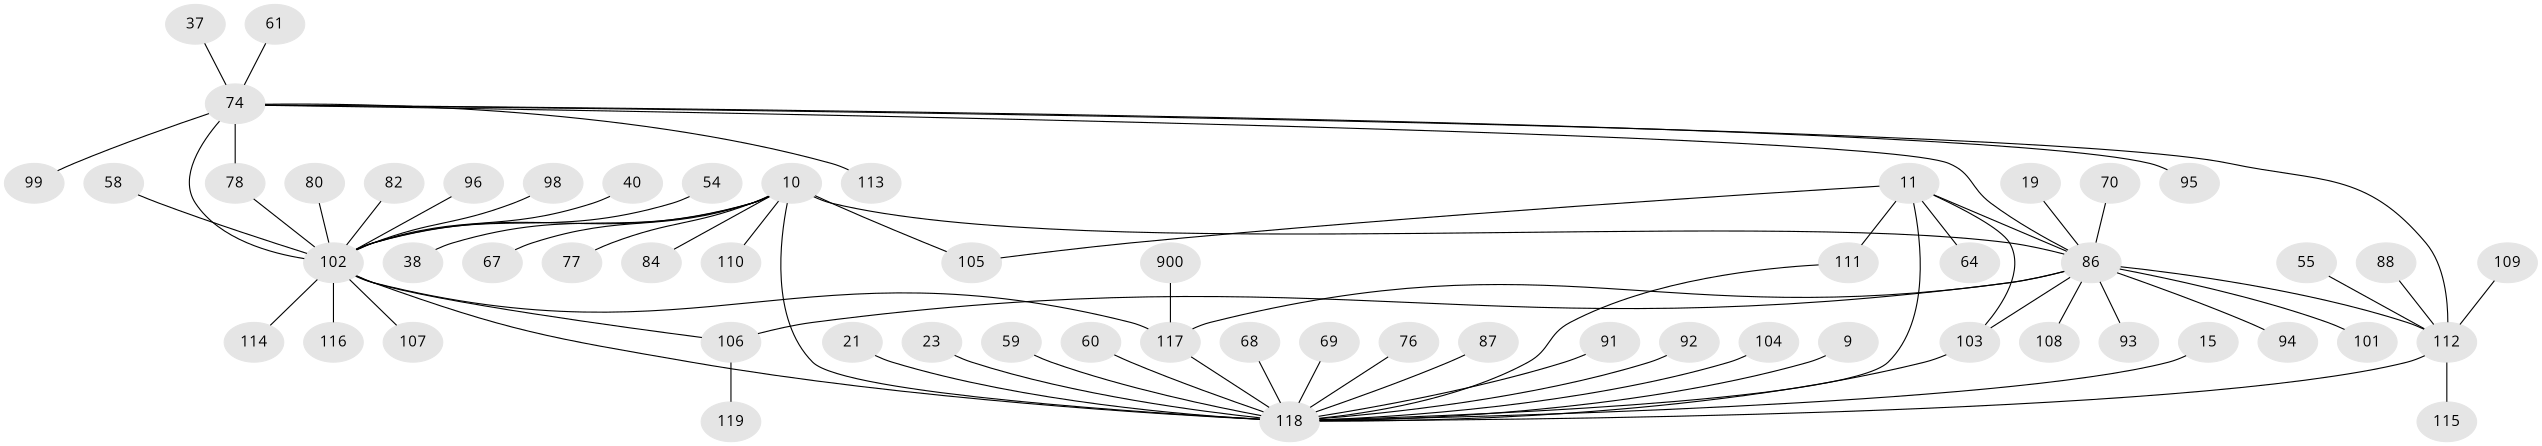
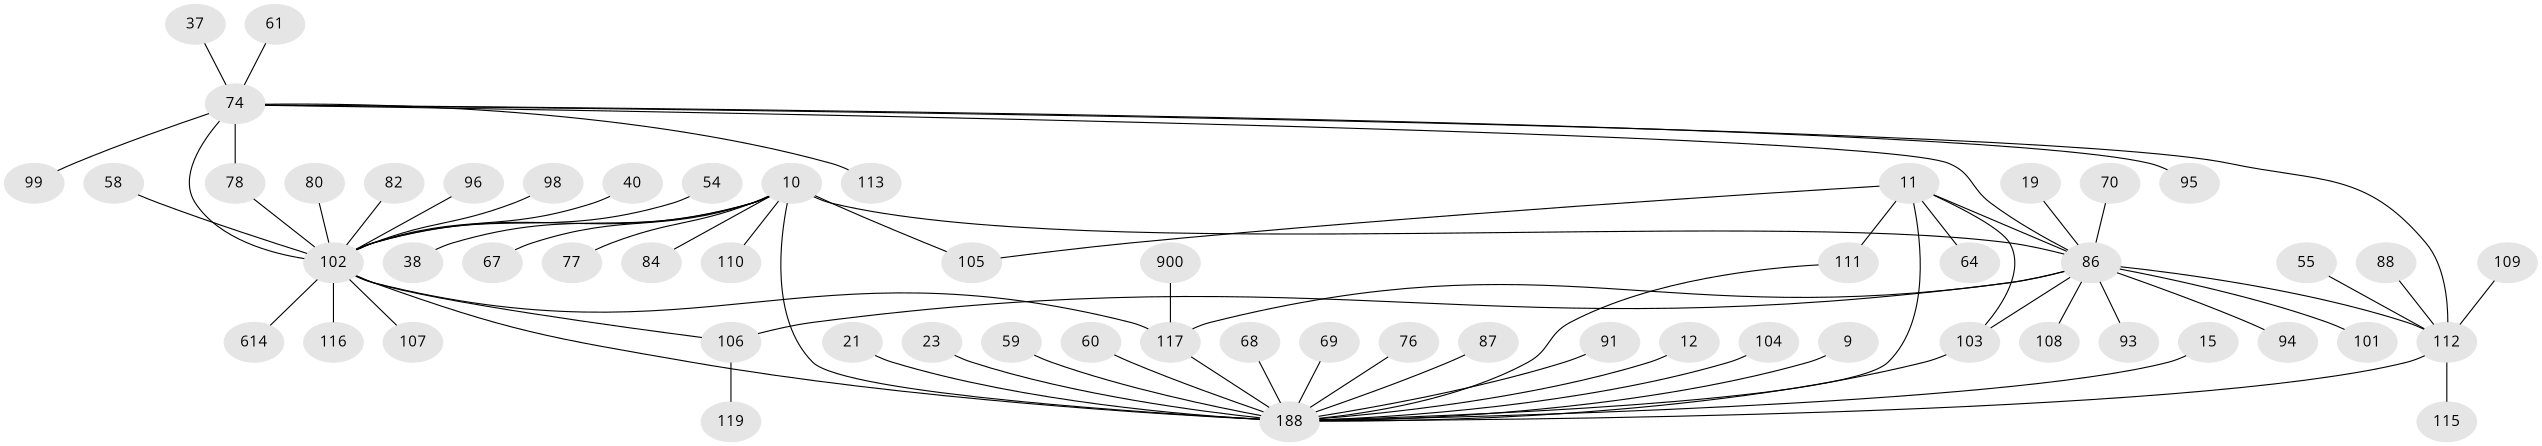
(254, 342) -> (254, 342)
(1689, 342) -> (1689, 342)
(1290, 422) -> (1290, 422)
